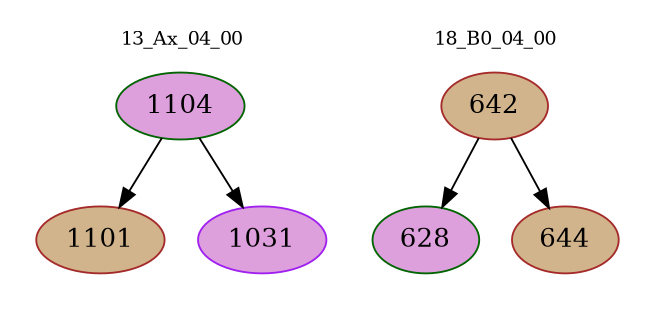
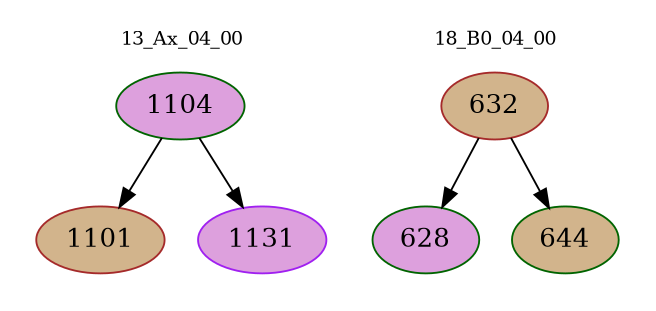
(495, 106) -> (495, 106)
(262, 240) -> (262, 240)
(565, 240) -> (565, 240)
